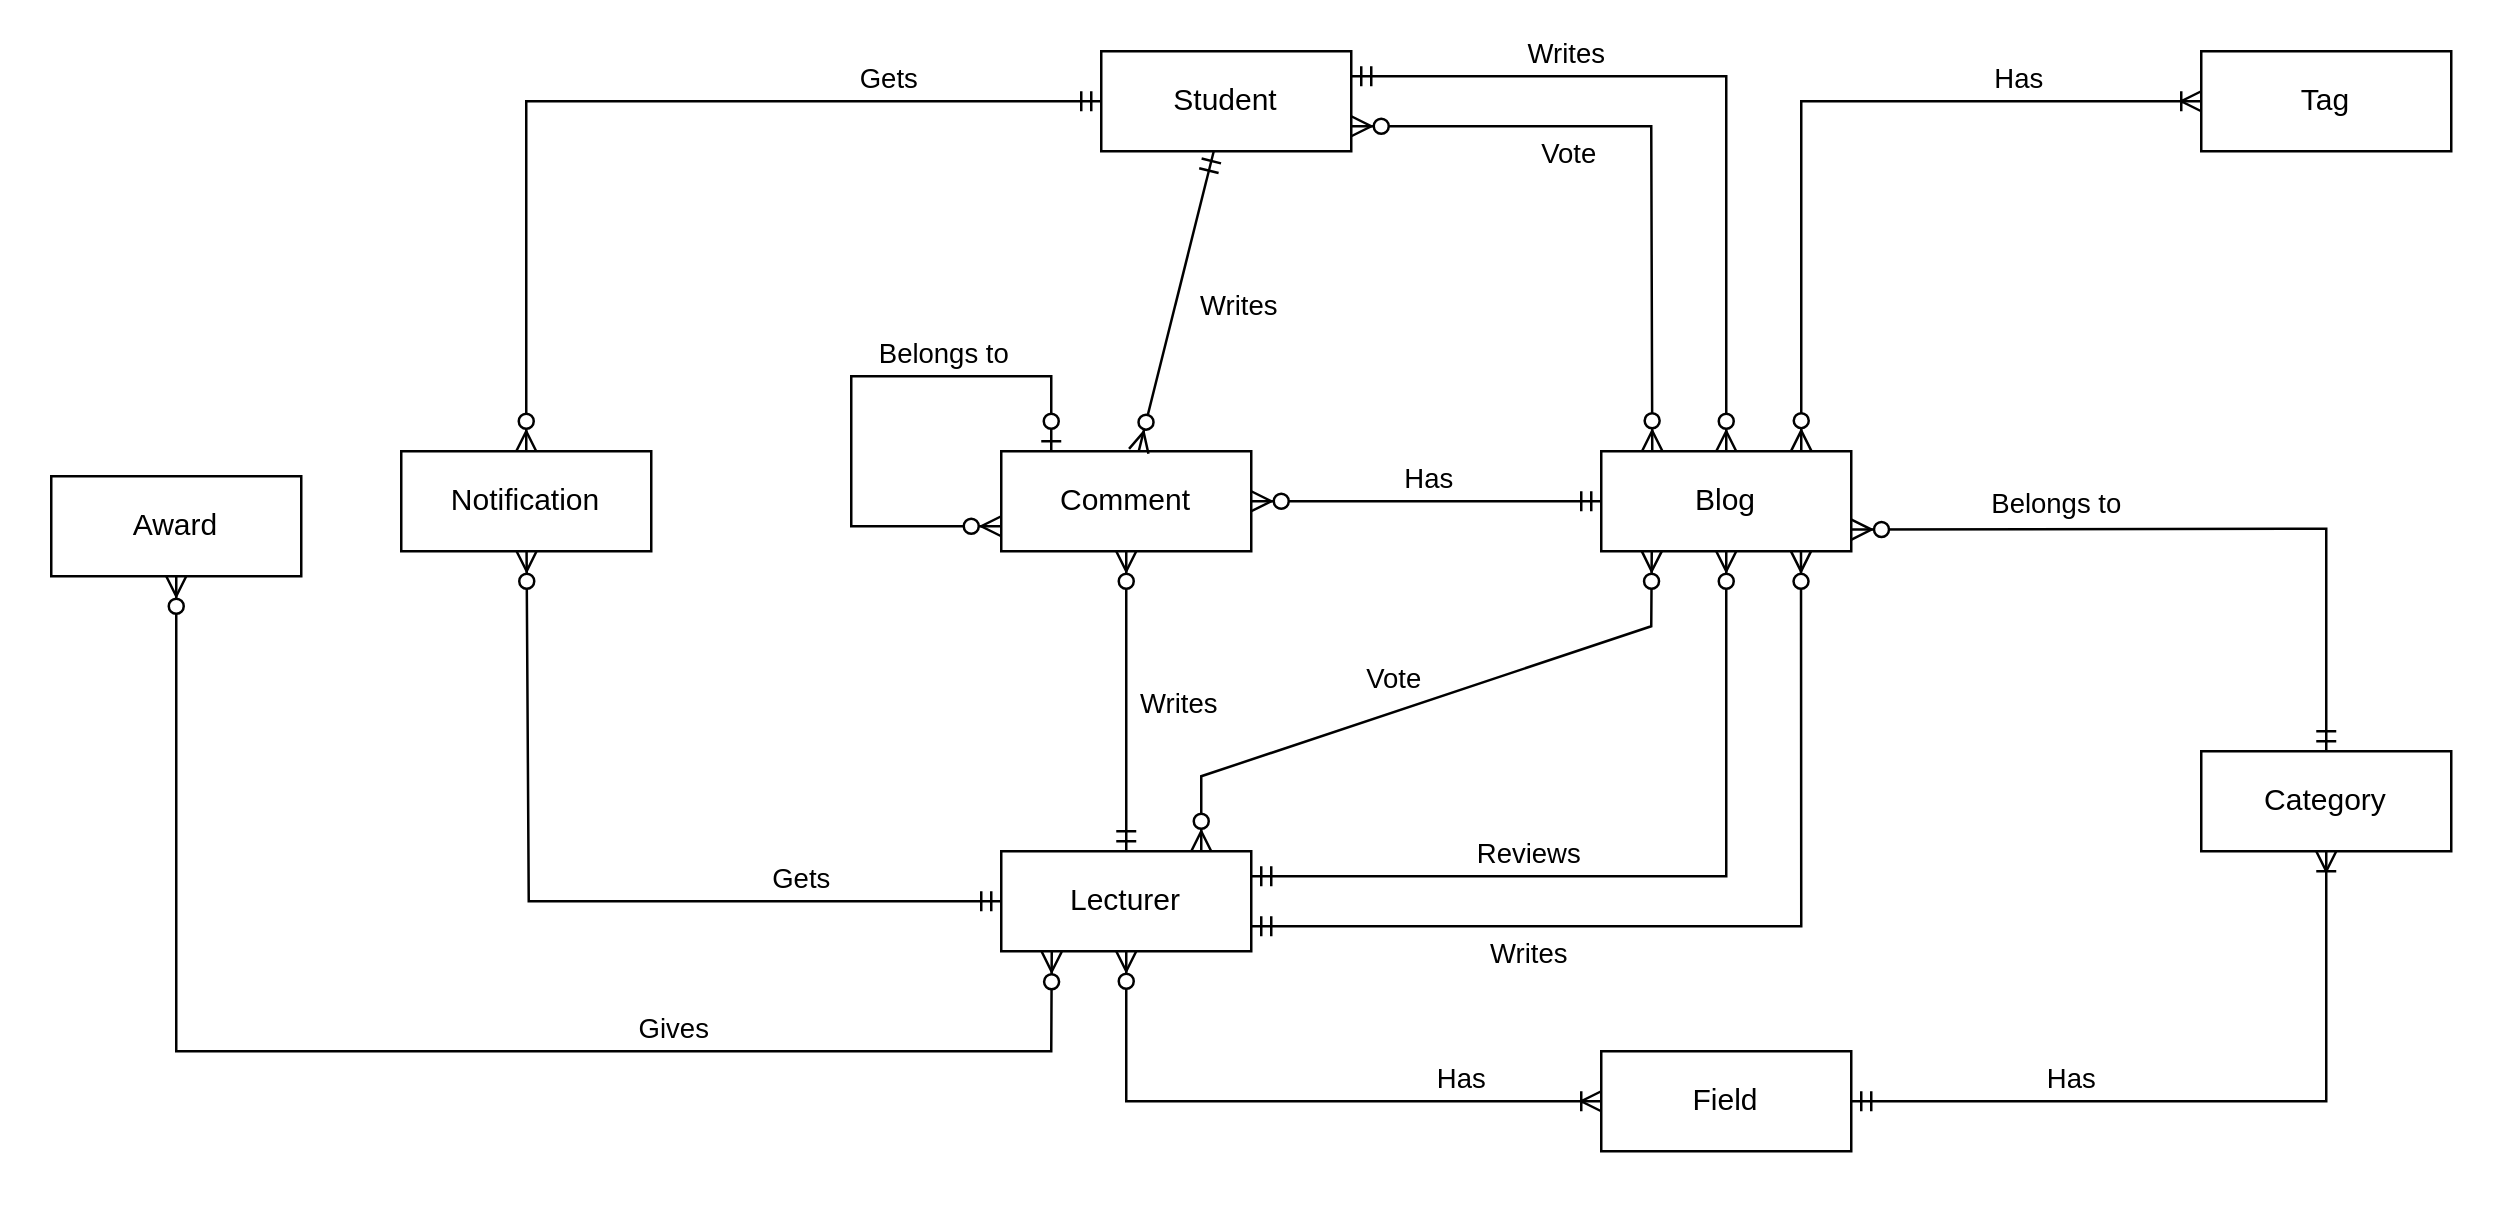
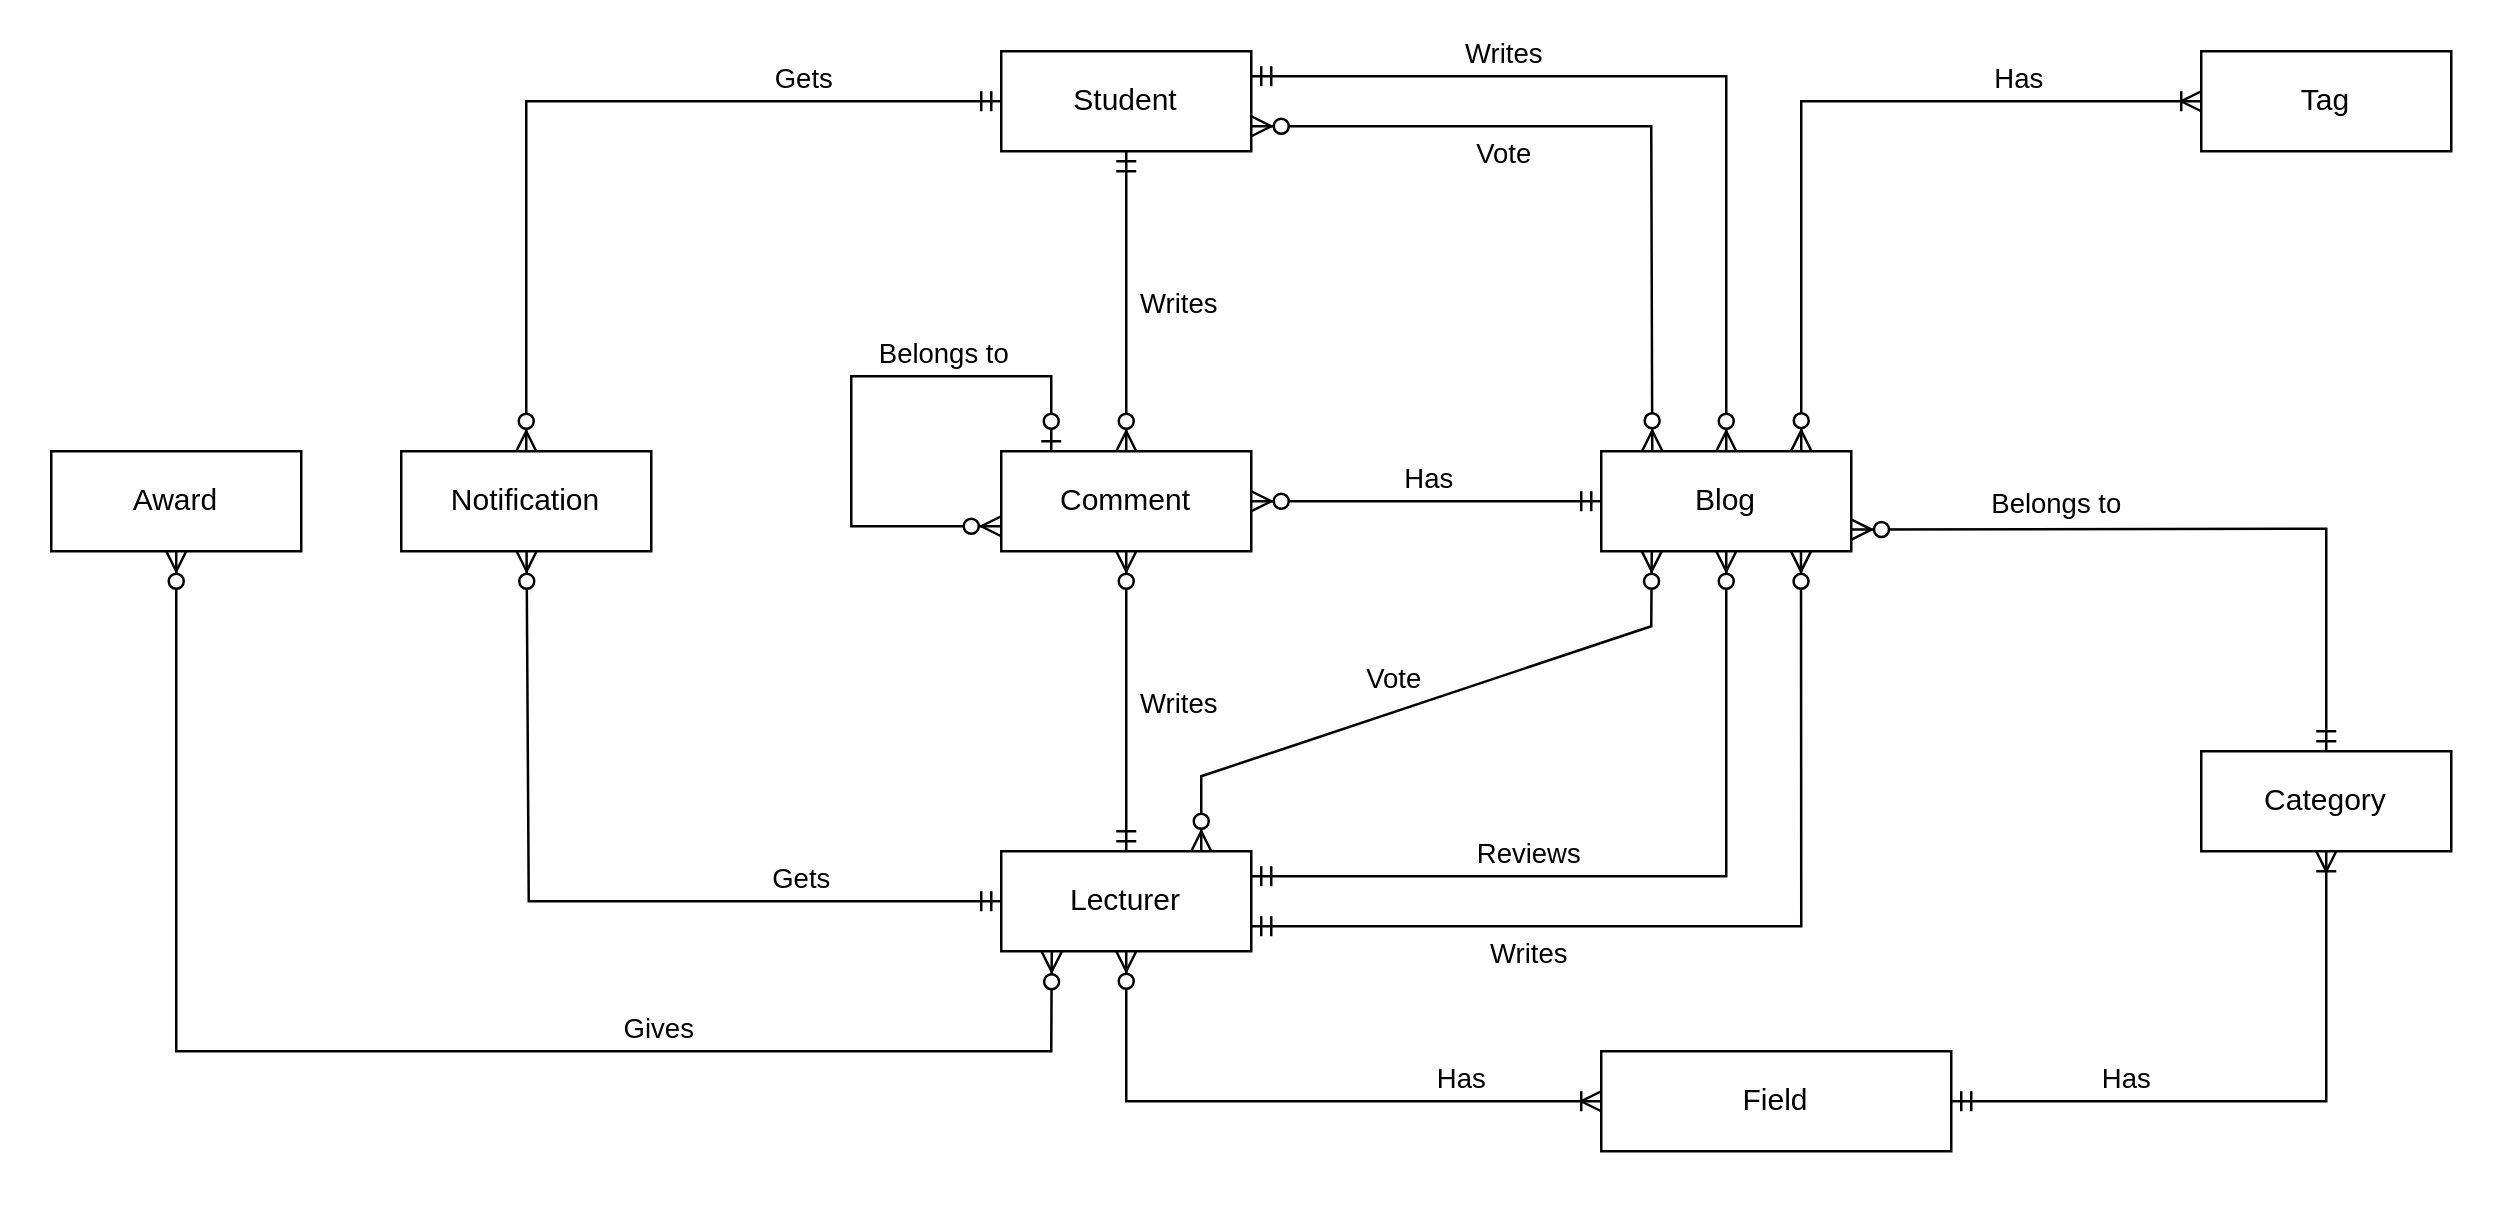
(1226, 101) -> (1126, 101)
(176, 526) -> (176, 501)
(1726, 1101) -> (1776, 1101)
